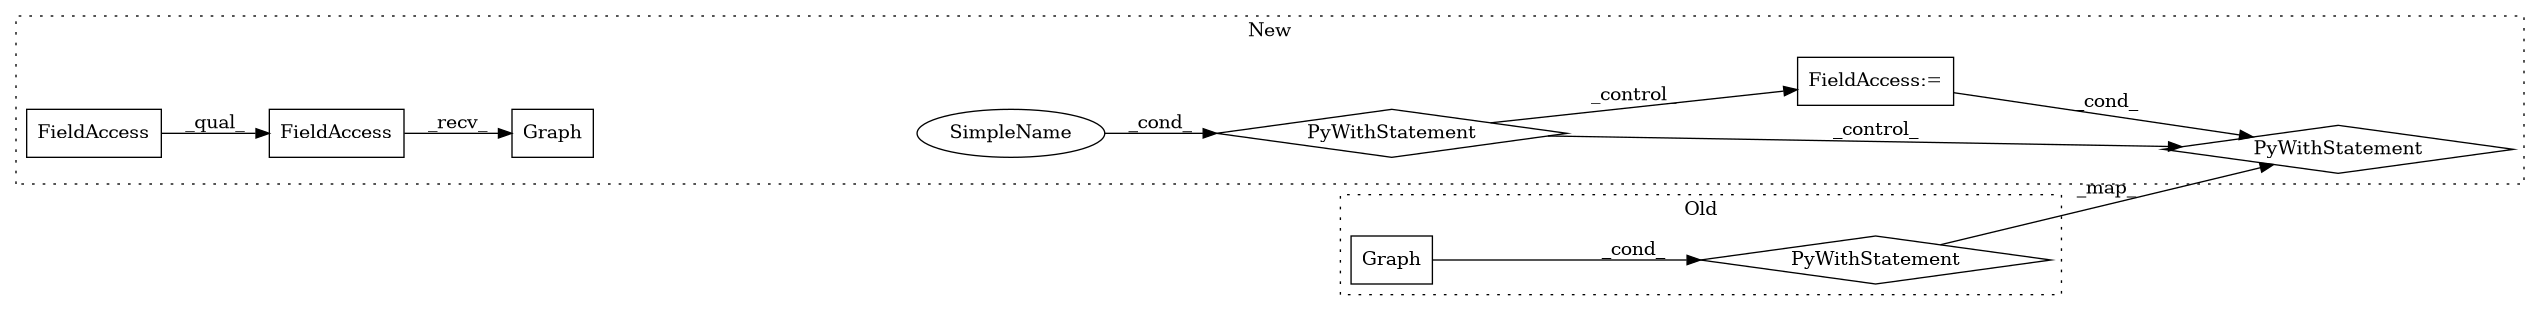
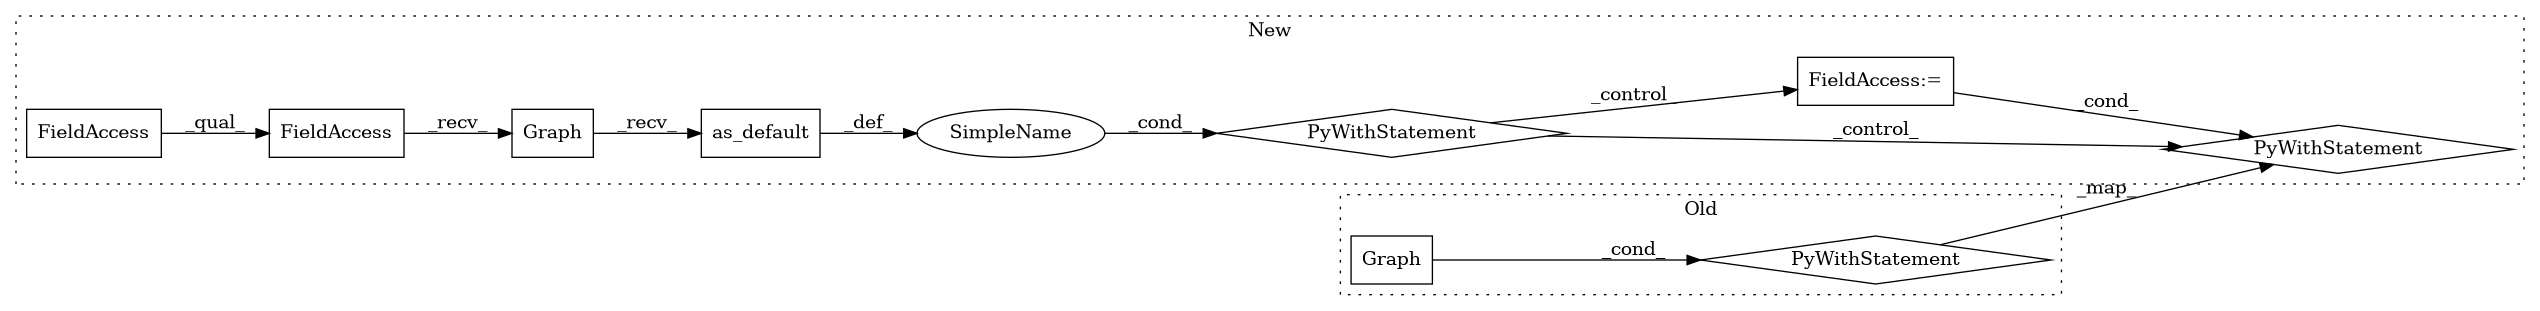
none -> (761, 133)
